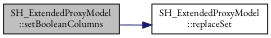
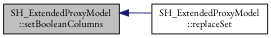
(131, 25) -> (140, 13)
